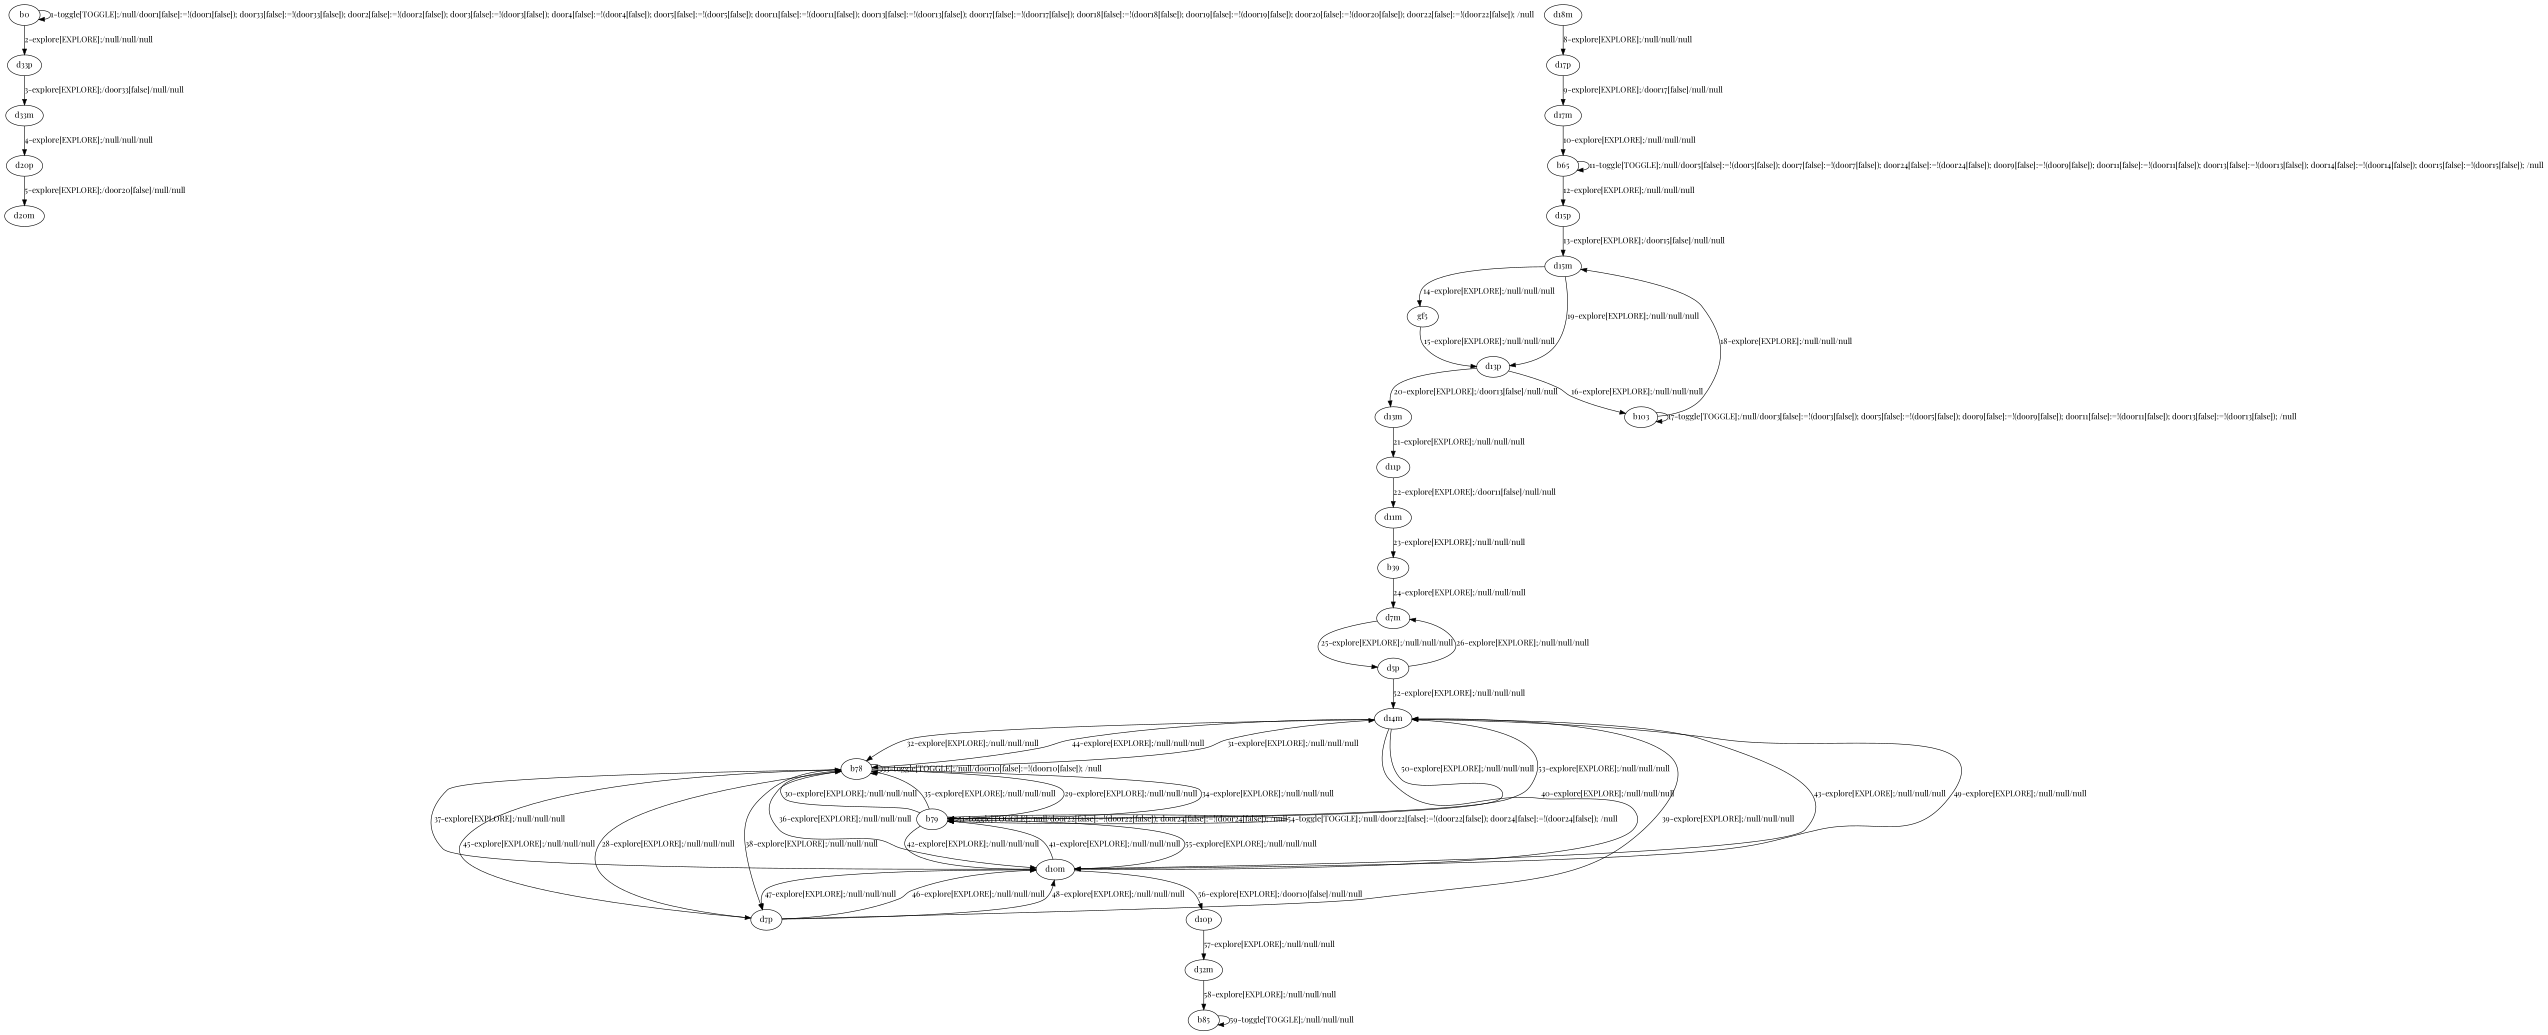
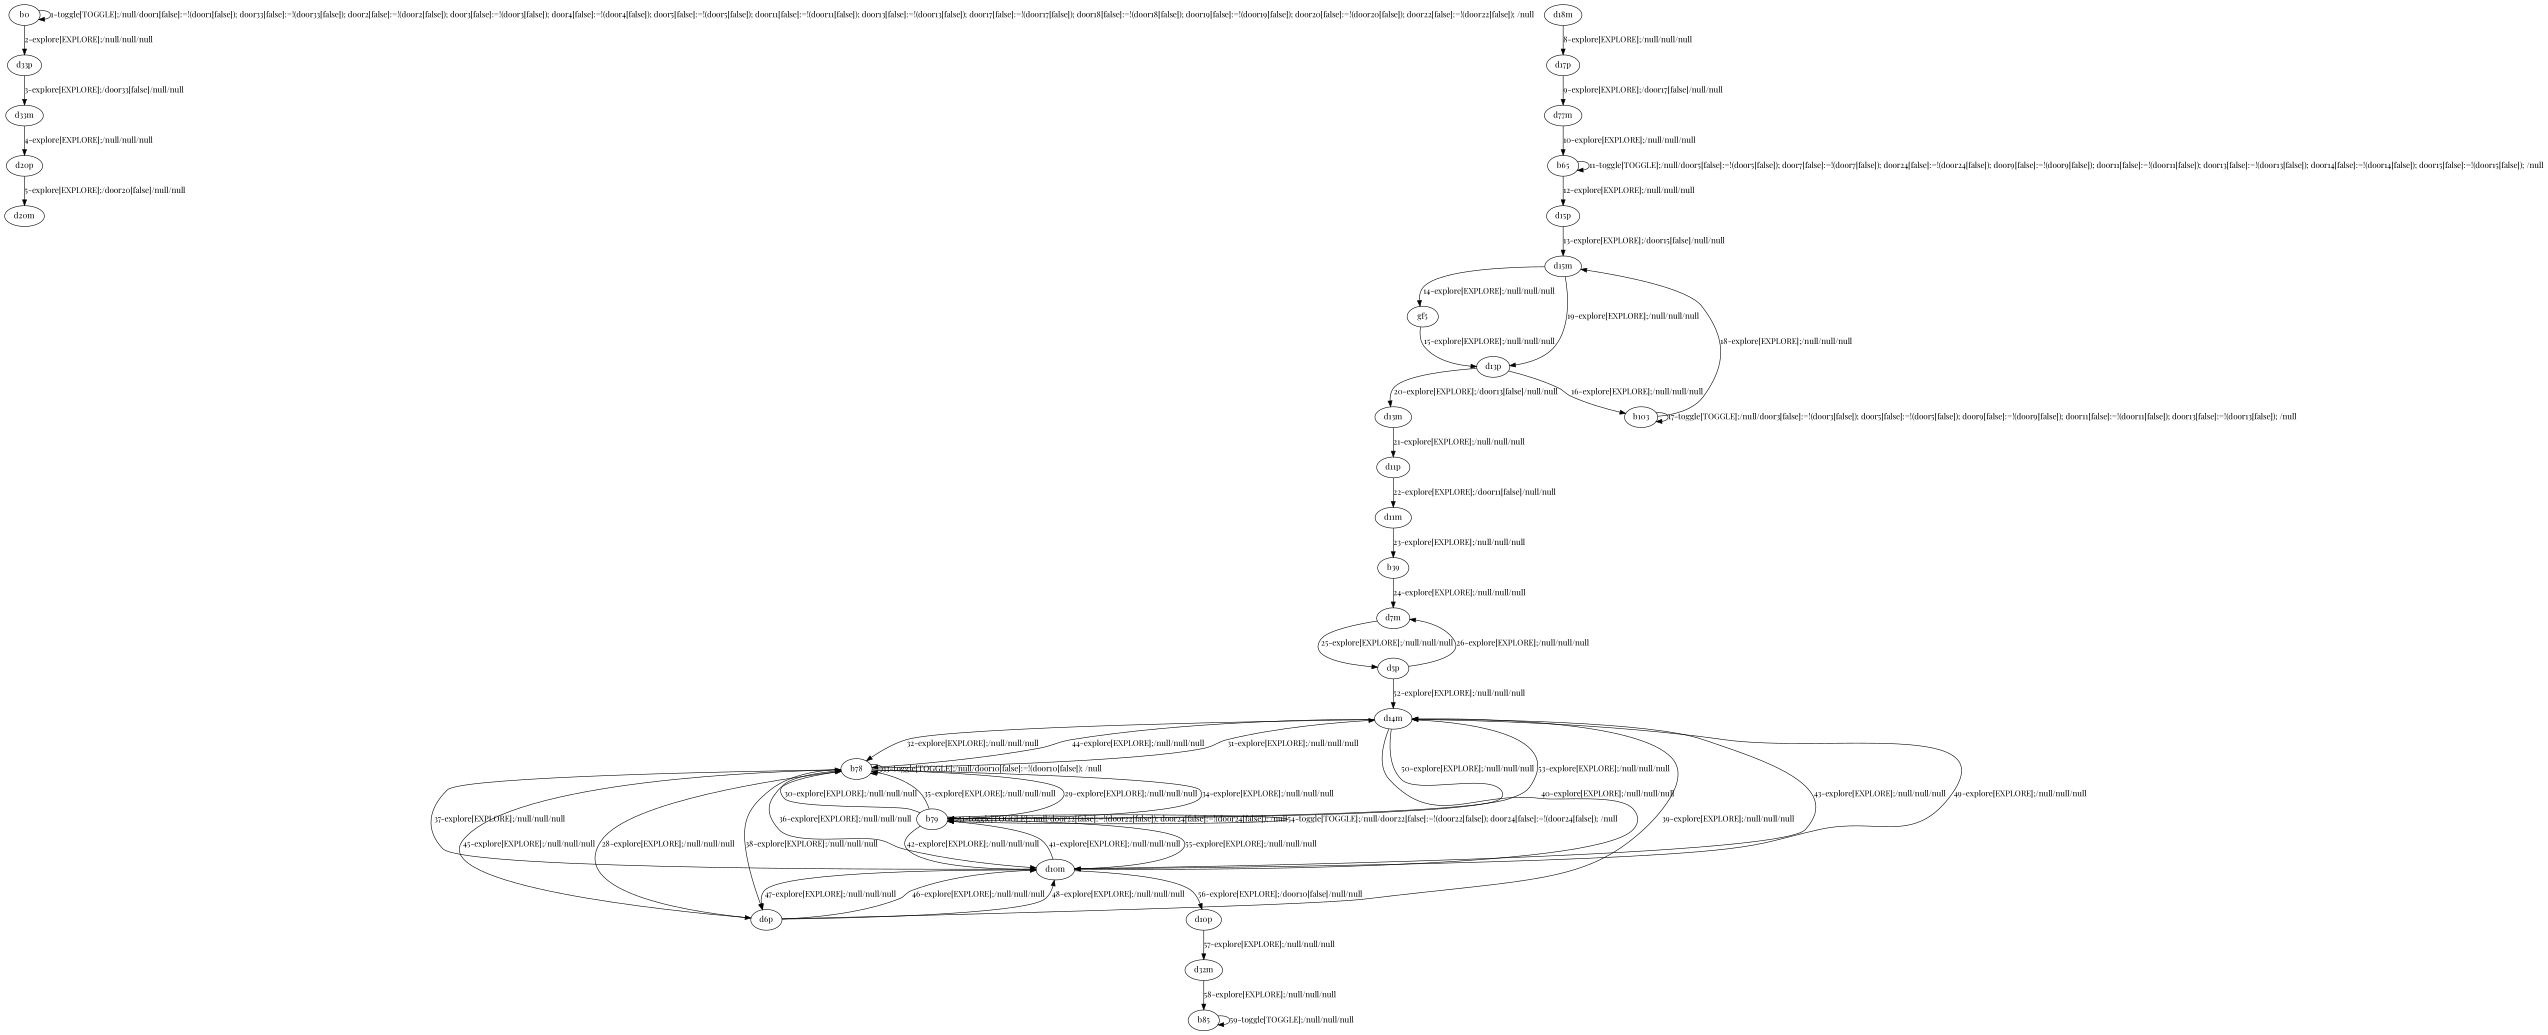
(1563, 116) -> (1563, 116)
(766, 920) -> (766, 920)
